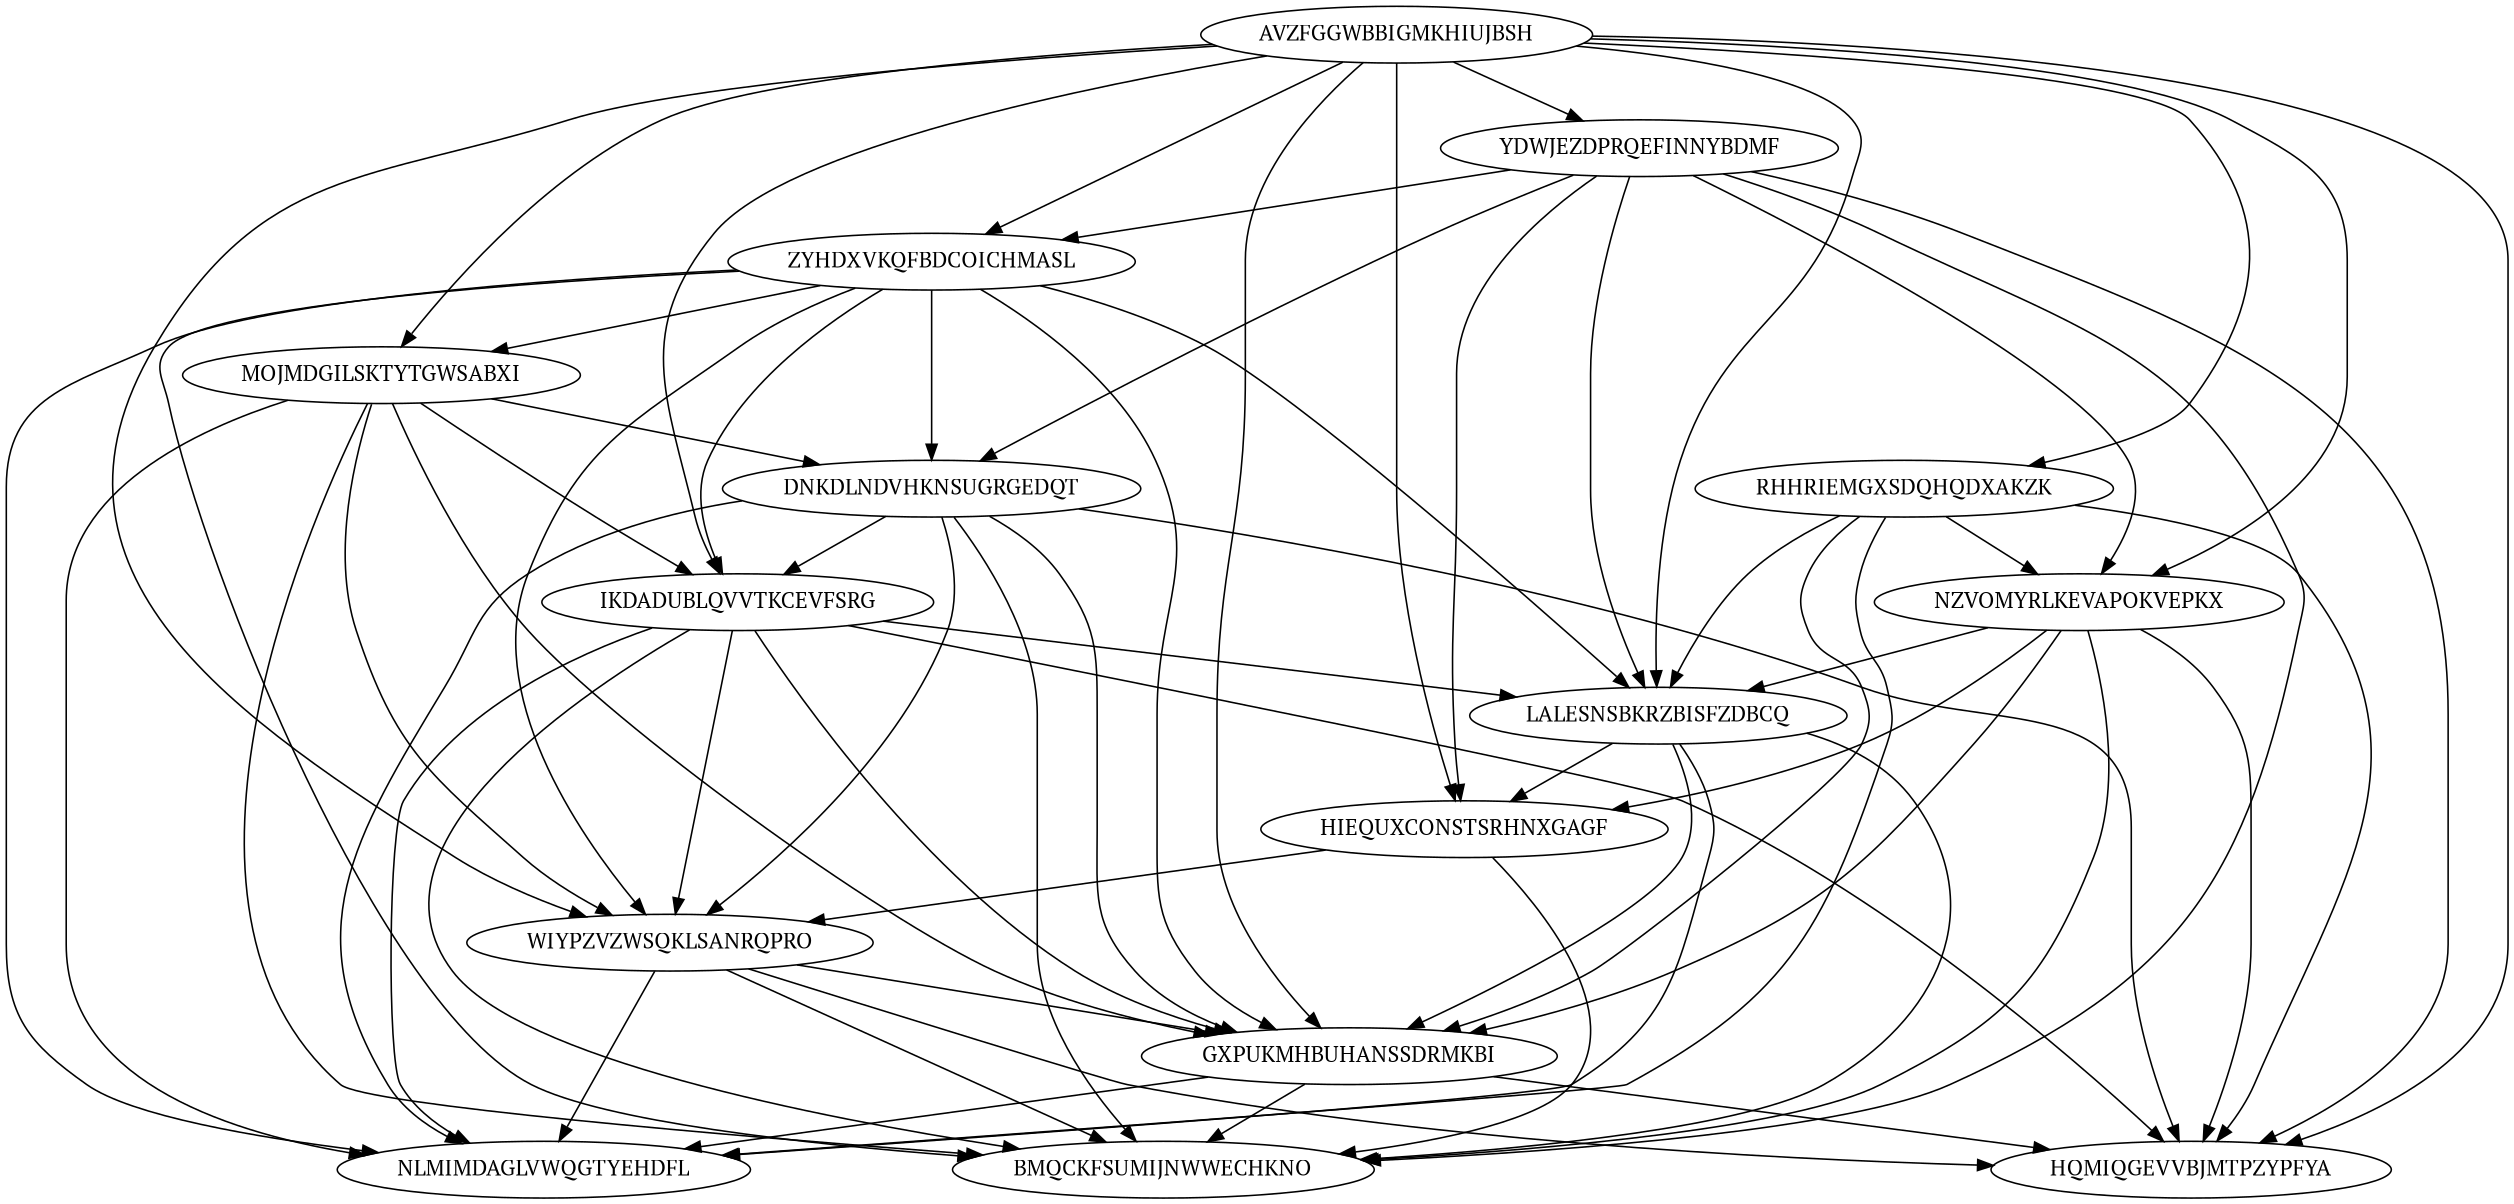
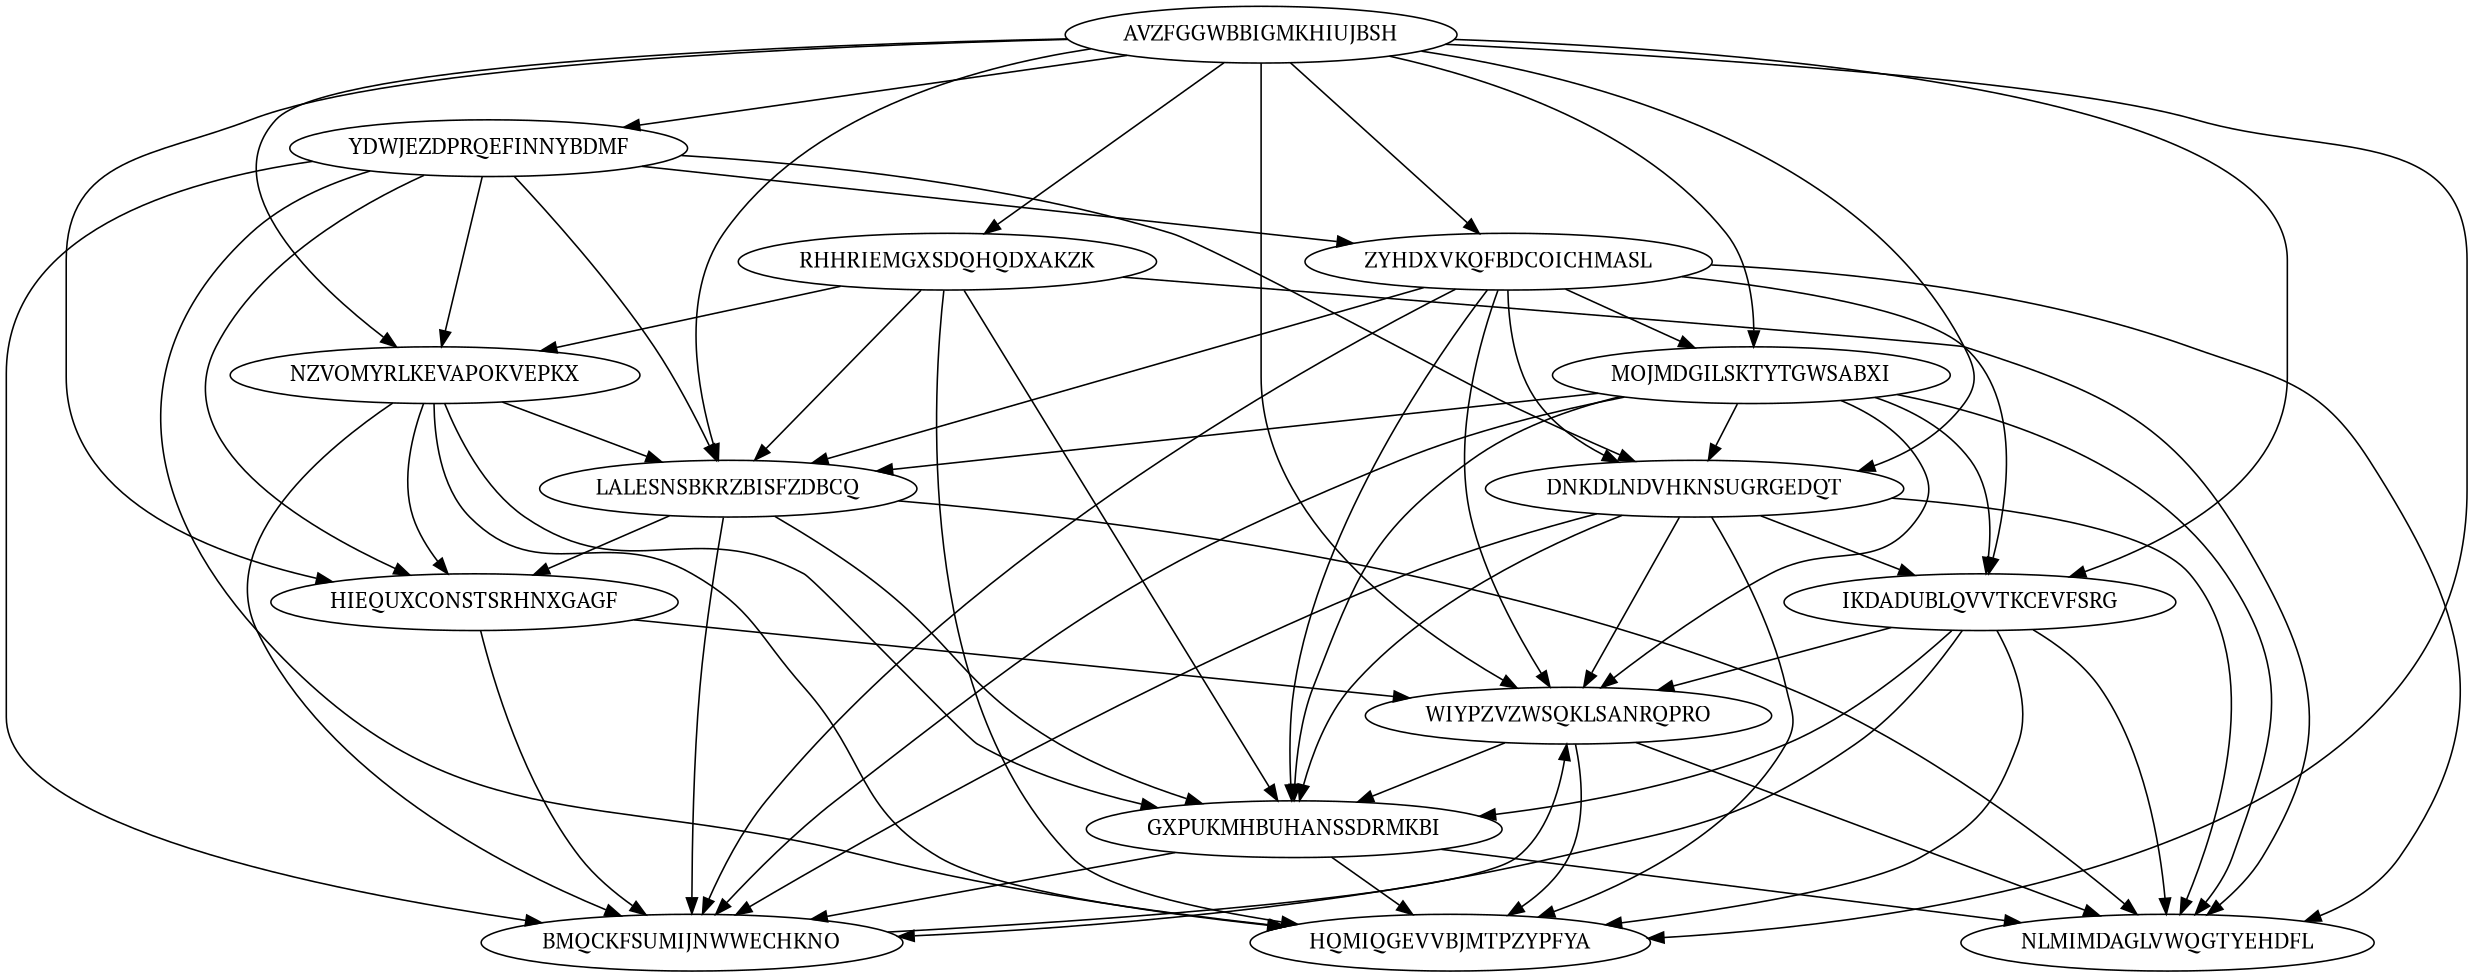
(1237, 508) -> (1803, 180)
(1192, 658) -> (1245, 431)
(909, 1053) -> (1260, 905)
